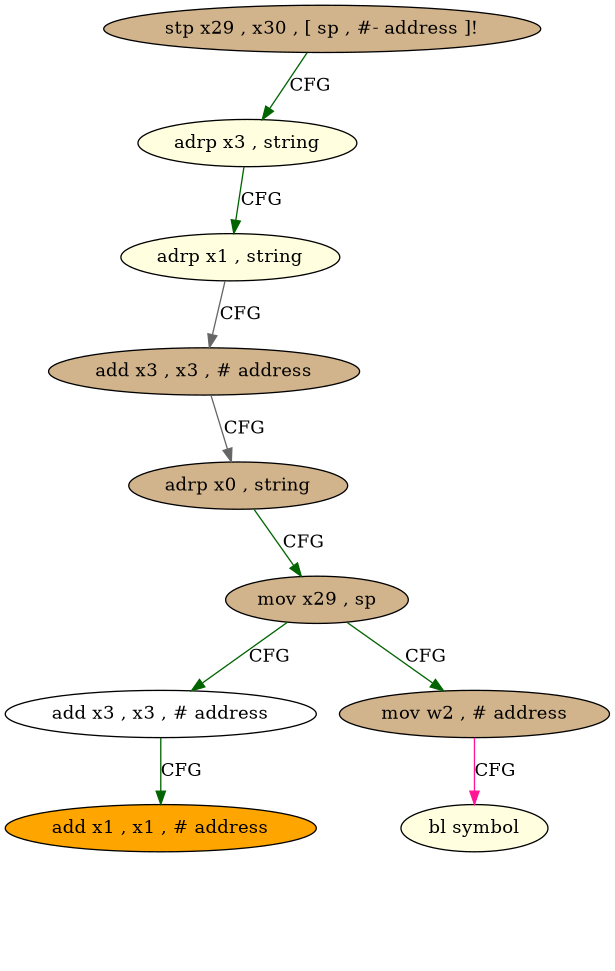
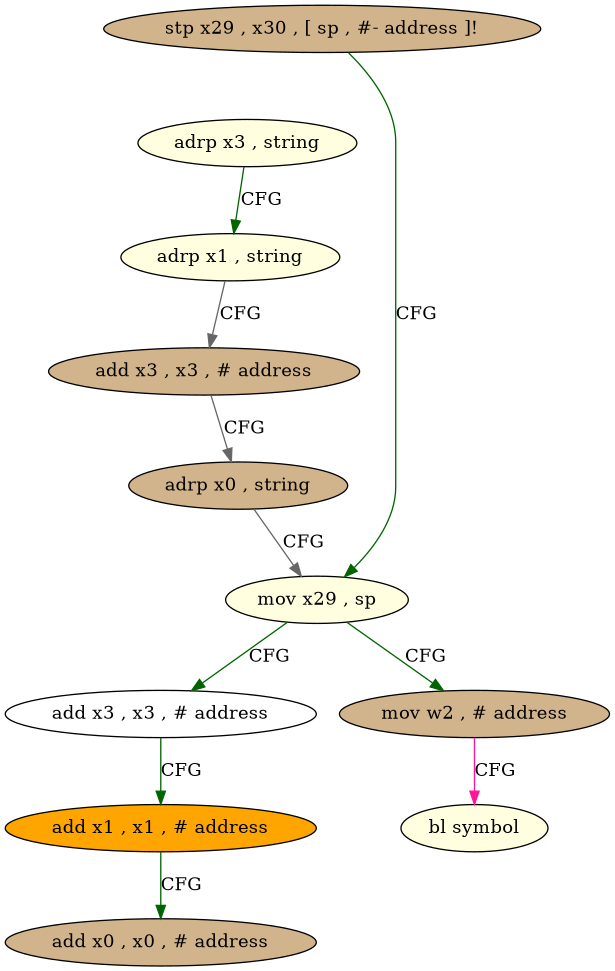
(288, 81) -> (396, 309)
(274, 537) -> (274, 537)
(317, 600) -> (317, 600)
none -> (161, 942)
